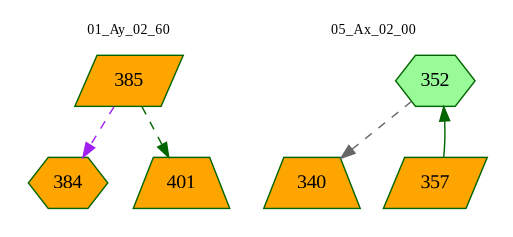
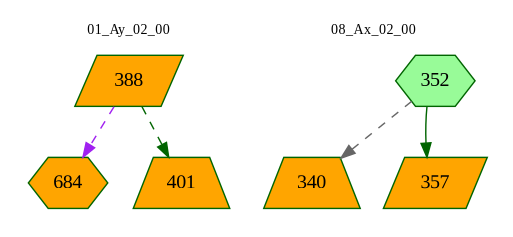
(129, 30) -> (129, 30)
(374, 30) -> (374, 30)
(129, 81) -> (129, 81)
(445, 139) -> (426, 125)
(68, 183) -> (68, 183)
